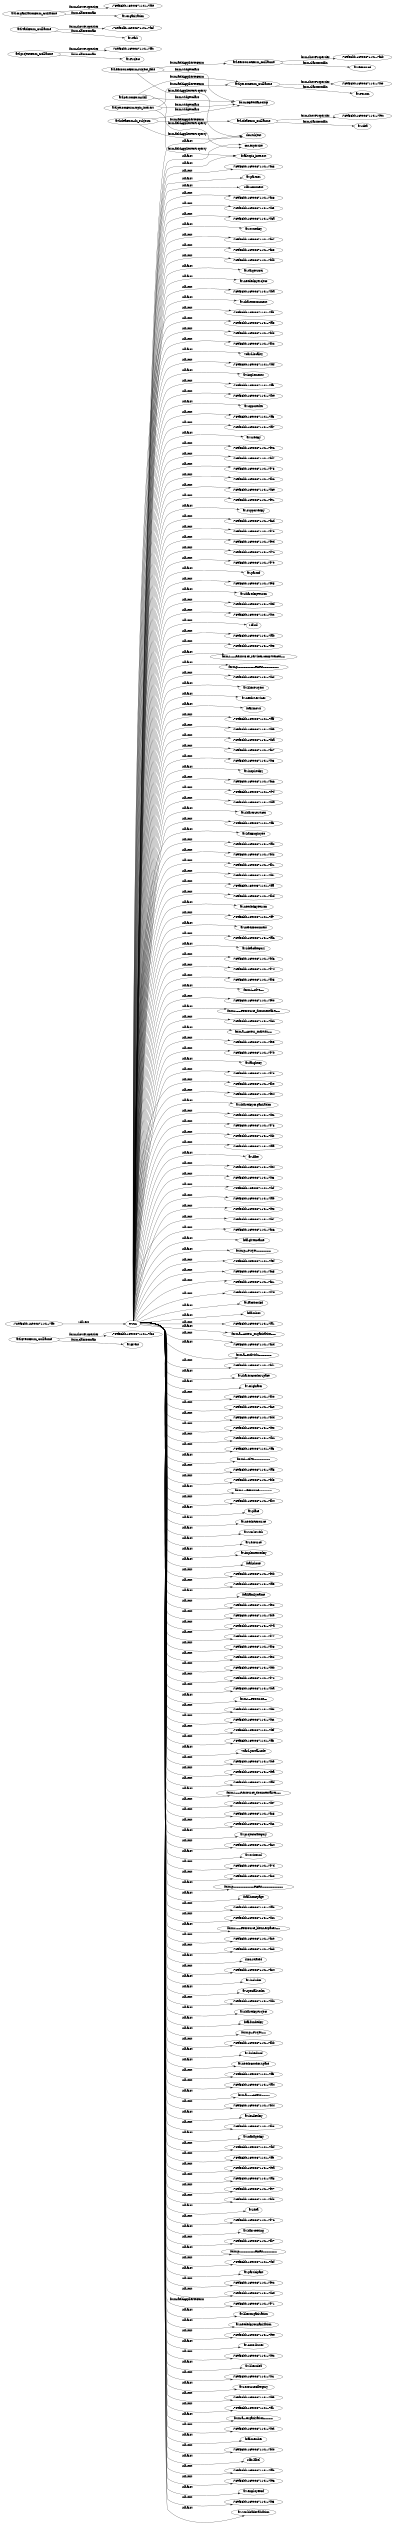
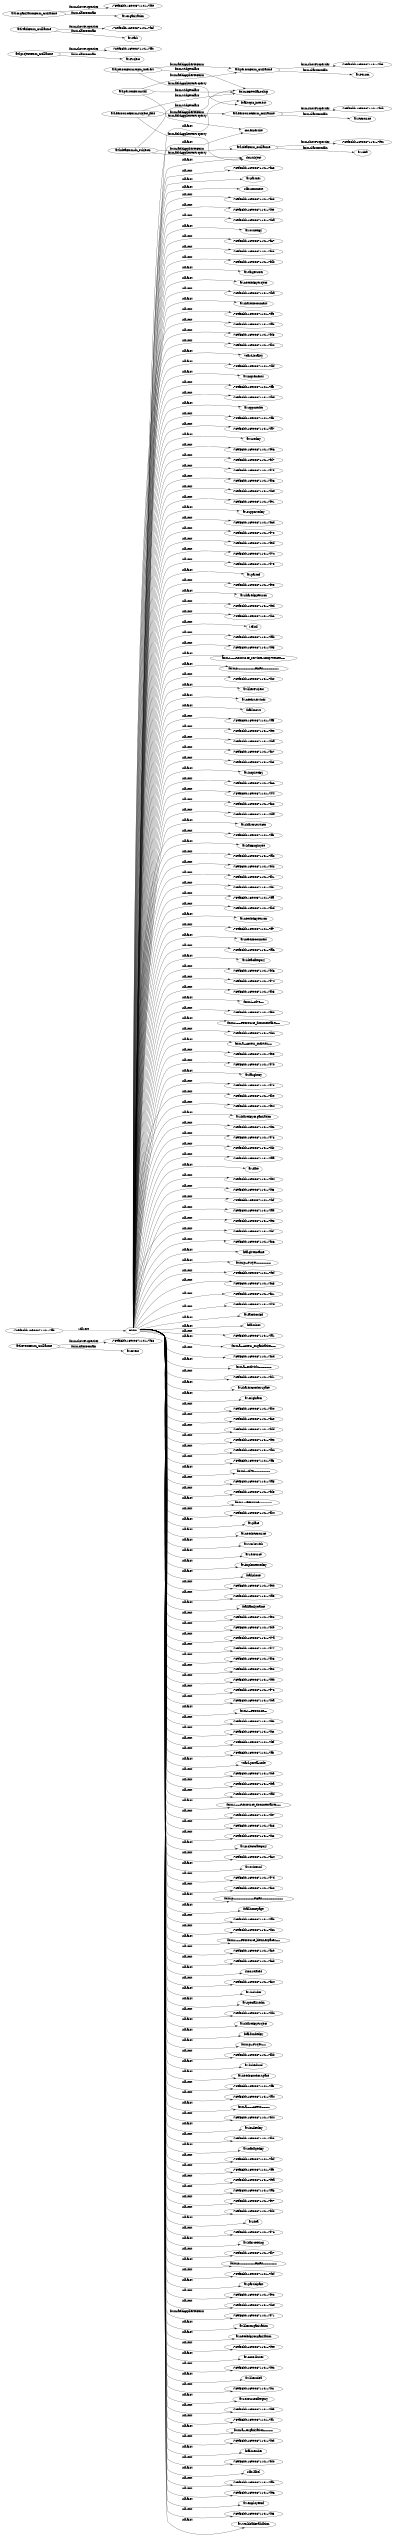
(187, 360) -> (187, 362)
none -> (254, 804)
